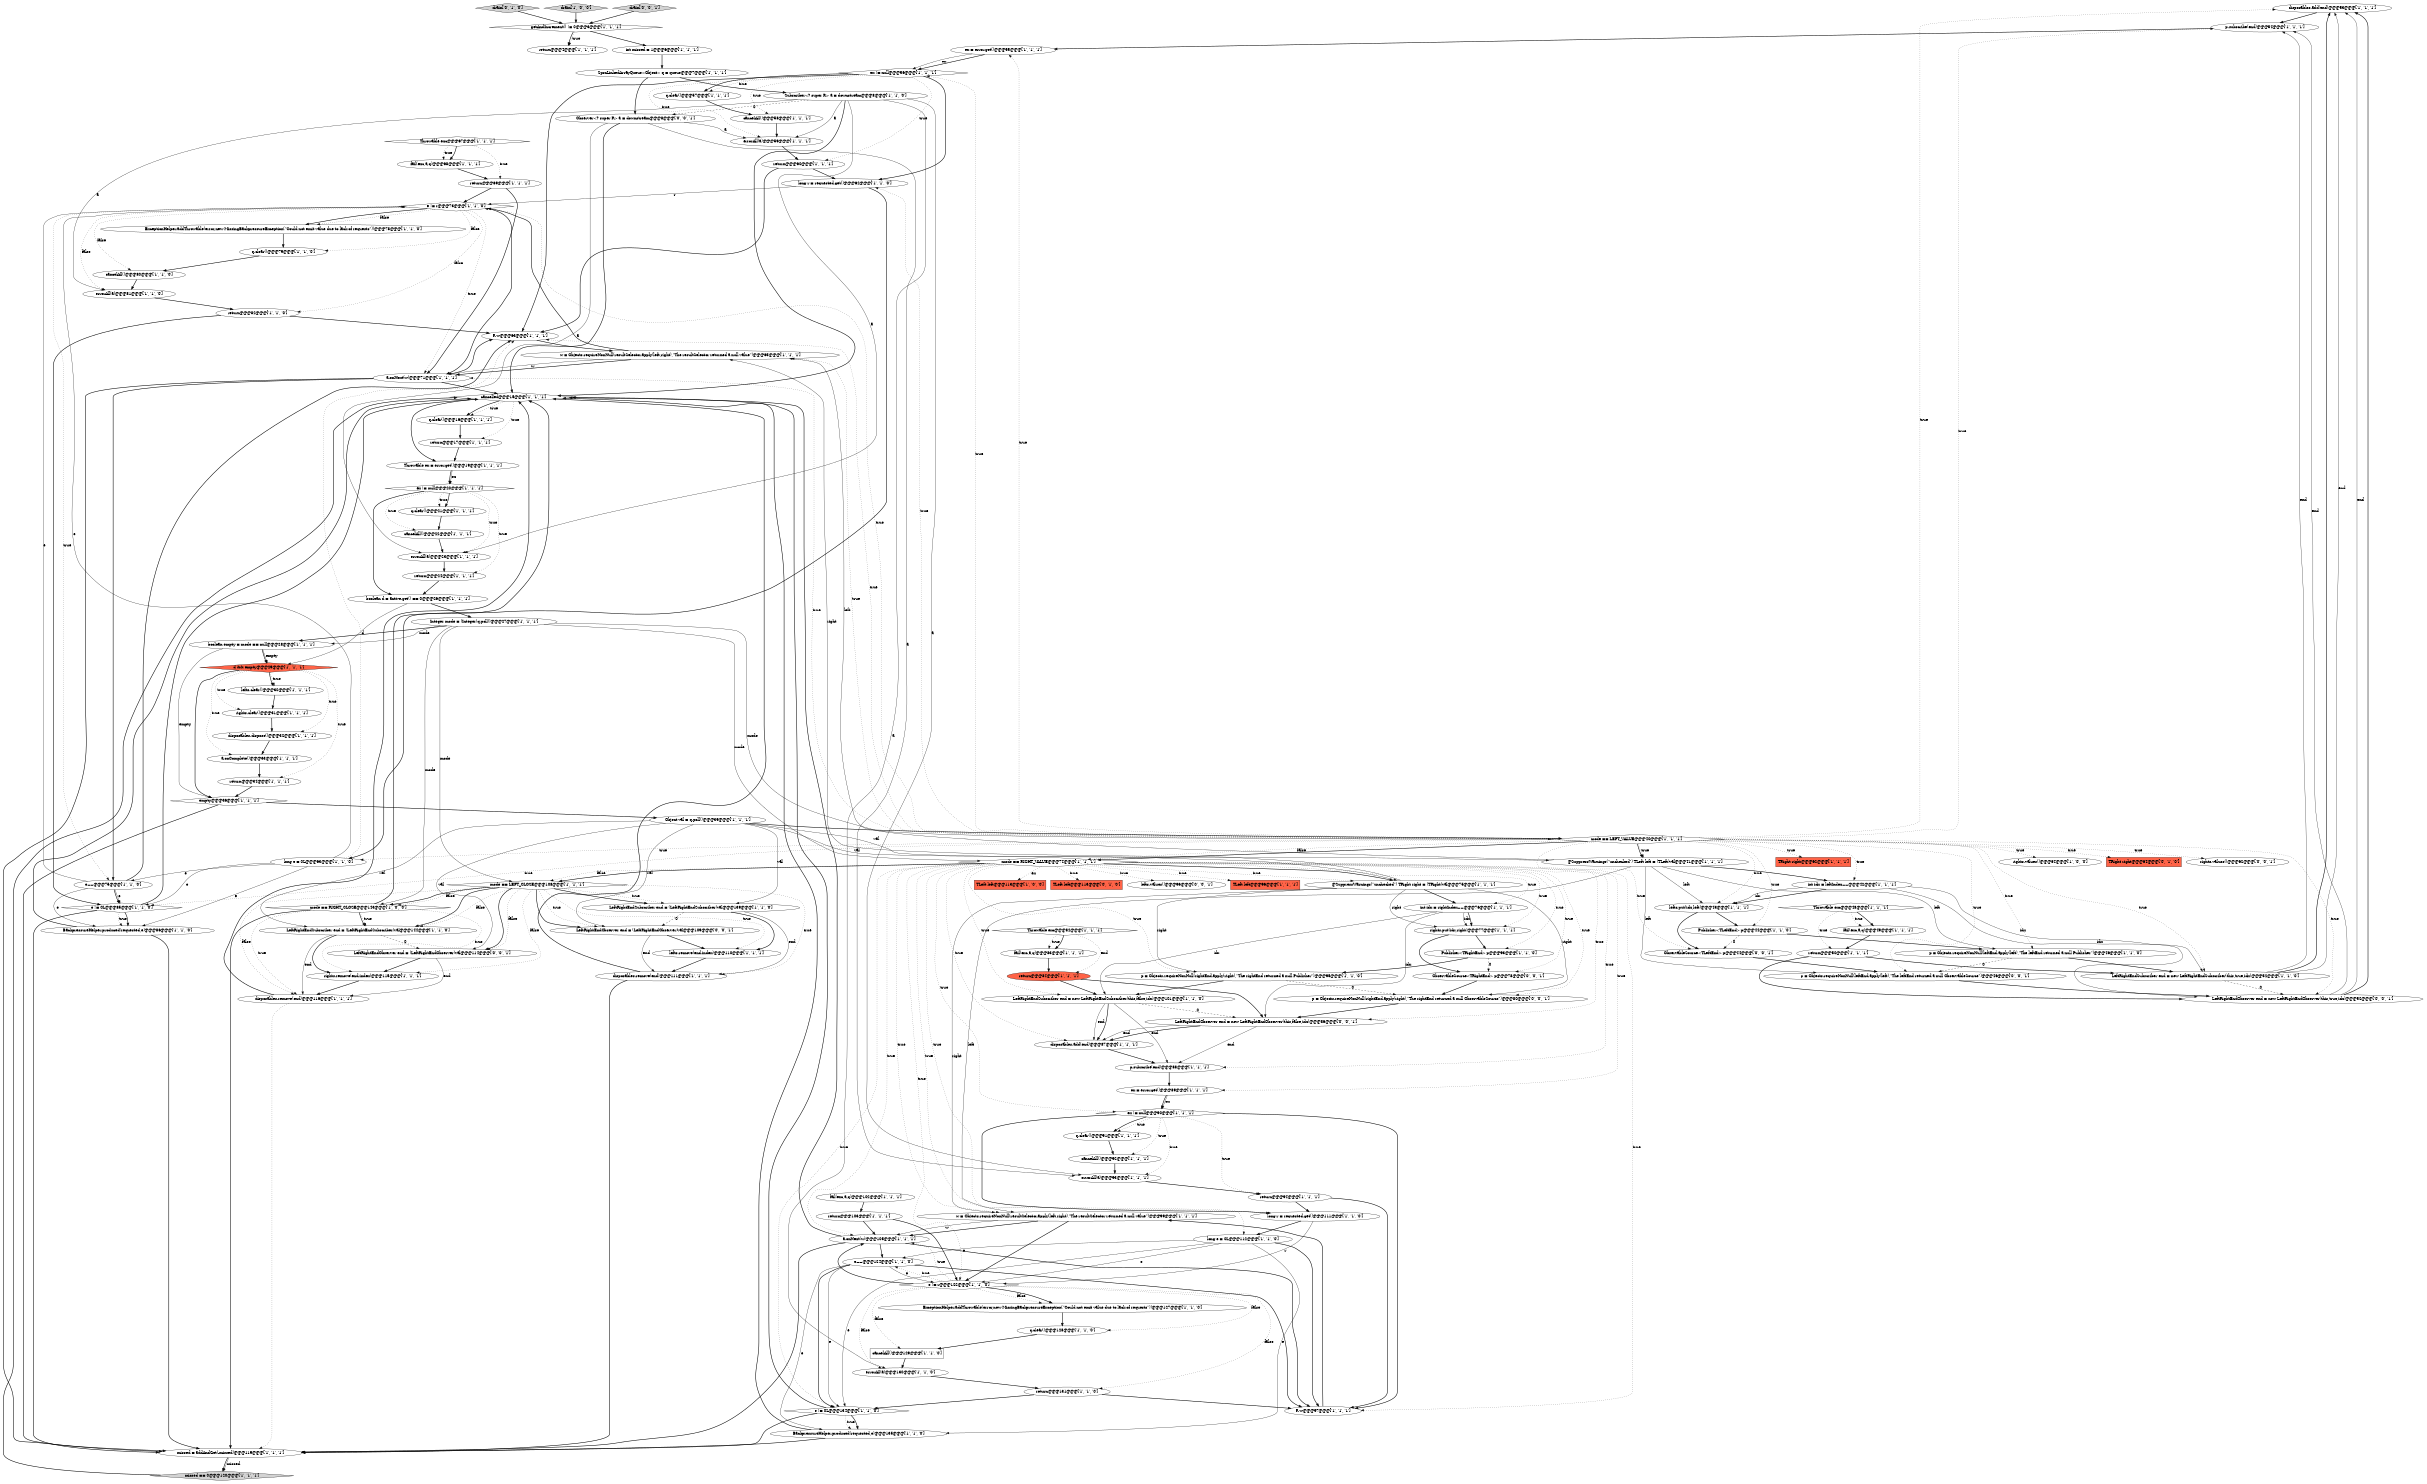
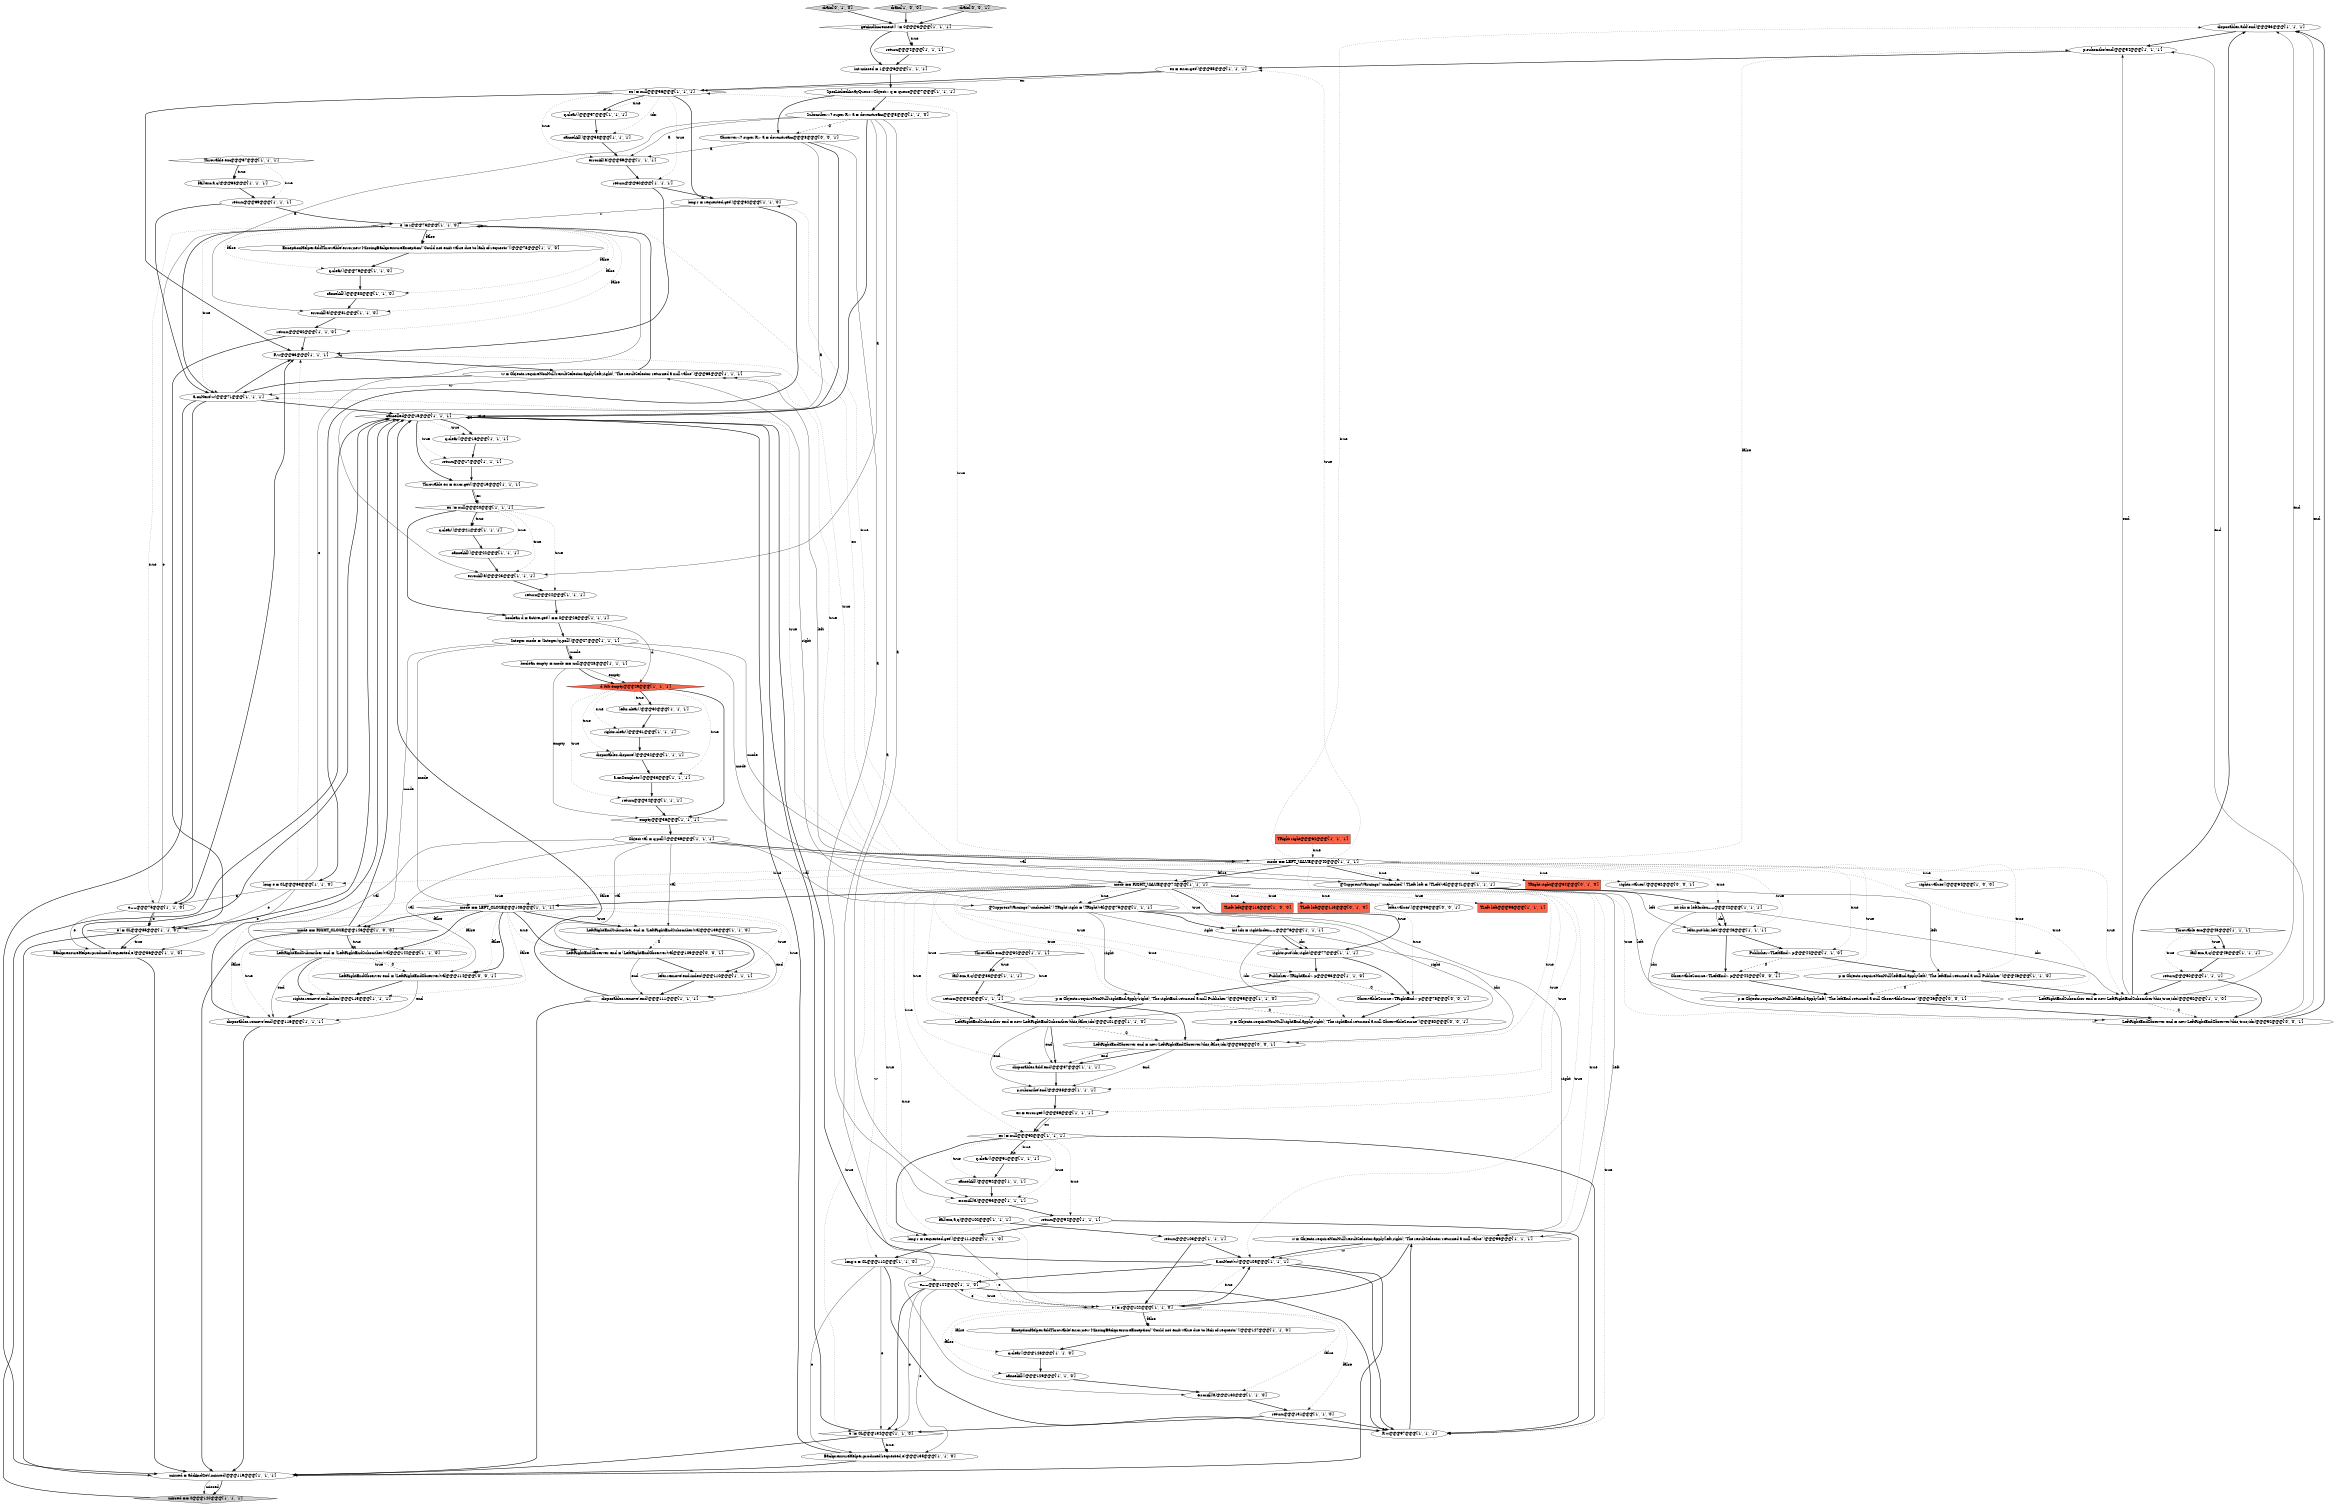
none -> (904, 59)
(757, 96) -> (653, 115)
(1962, 431) -> (1746, 451)
(880, 523) -> (854, 542)
(1750, 845) -> (1313, 849)
(1484, 871) -> (1374, 914)
(1034, 873) -> (1235, 896)
(1104, 953) -> (1043, 976)
(1049, 976) -> (973, 999)
(929, 1056) -> (876, 1079)
(23, 1128) -> none
(272, 1224) -> (243, 1246)
(1103, 1264) -> (1002, 1296)
(907, 1353) -> (1041, 1376)
